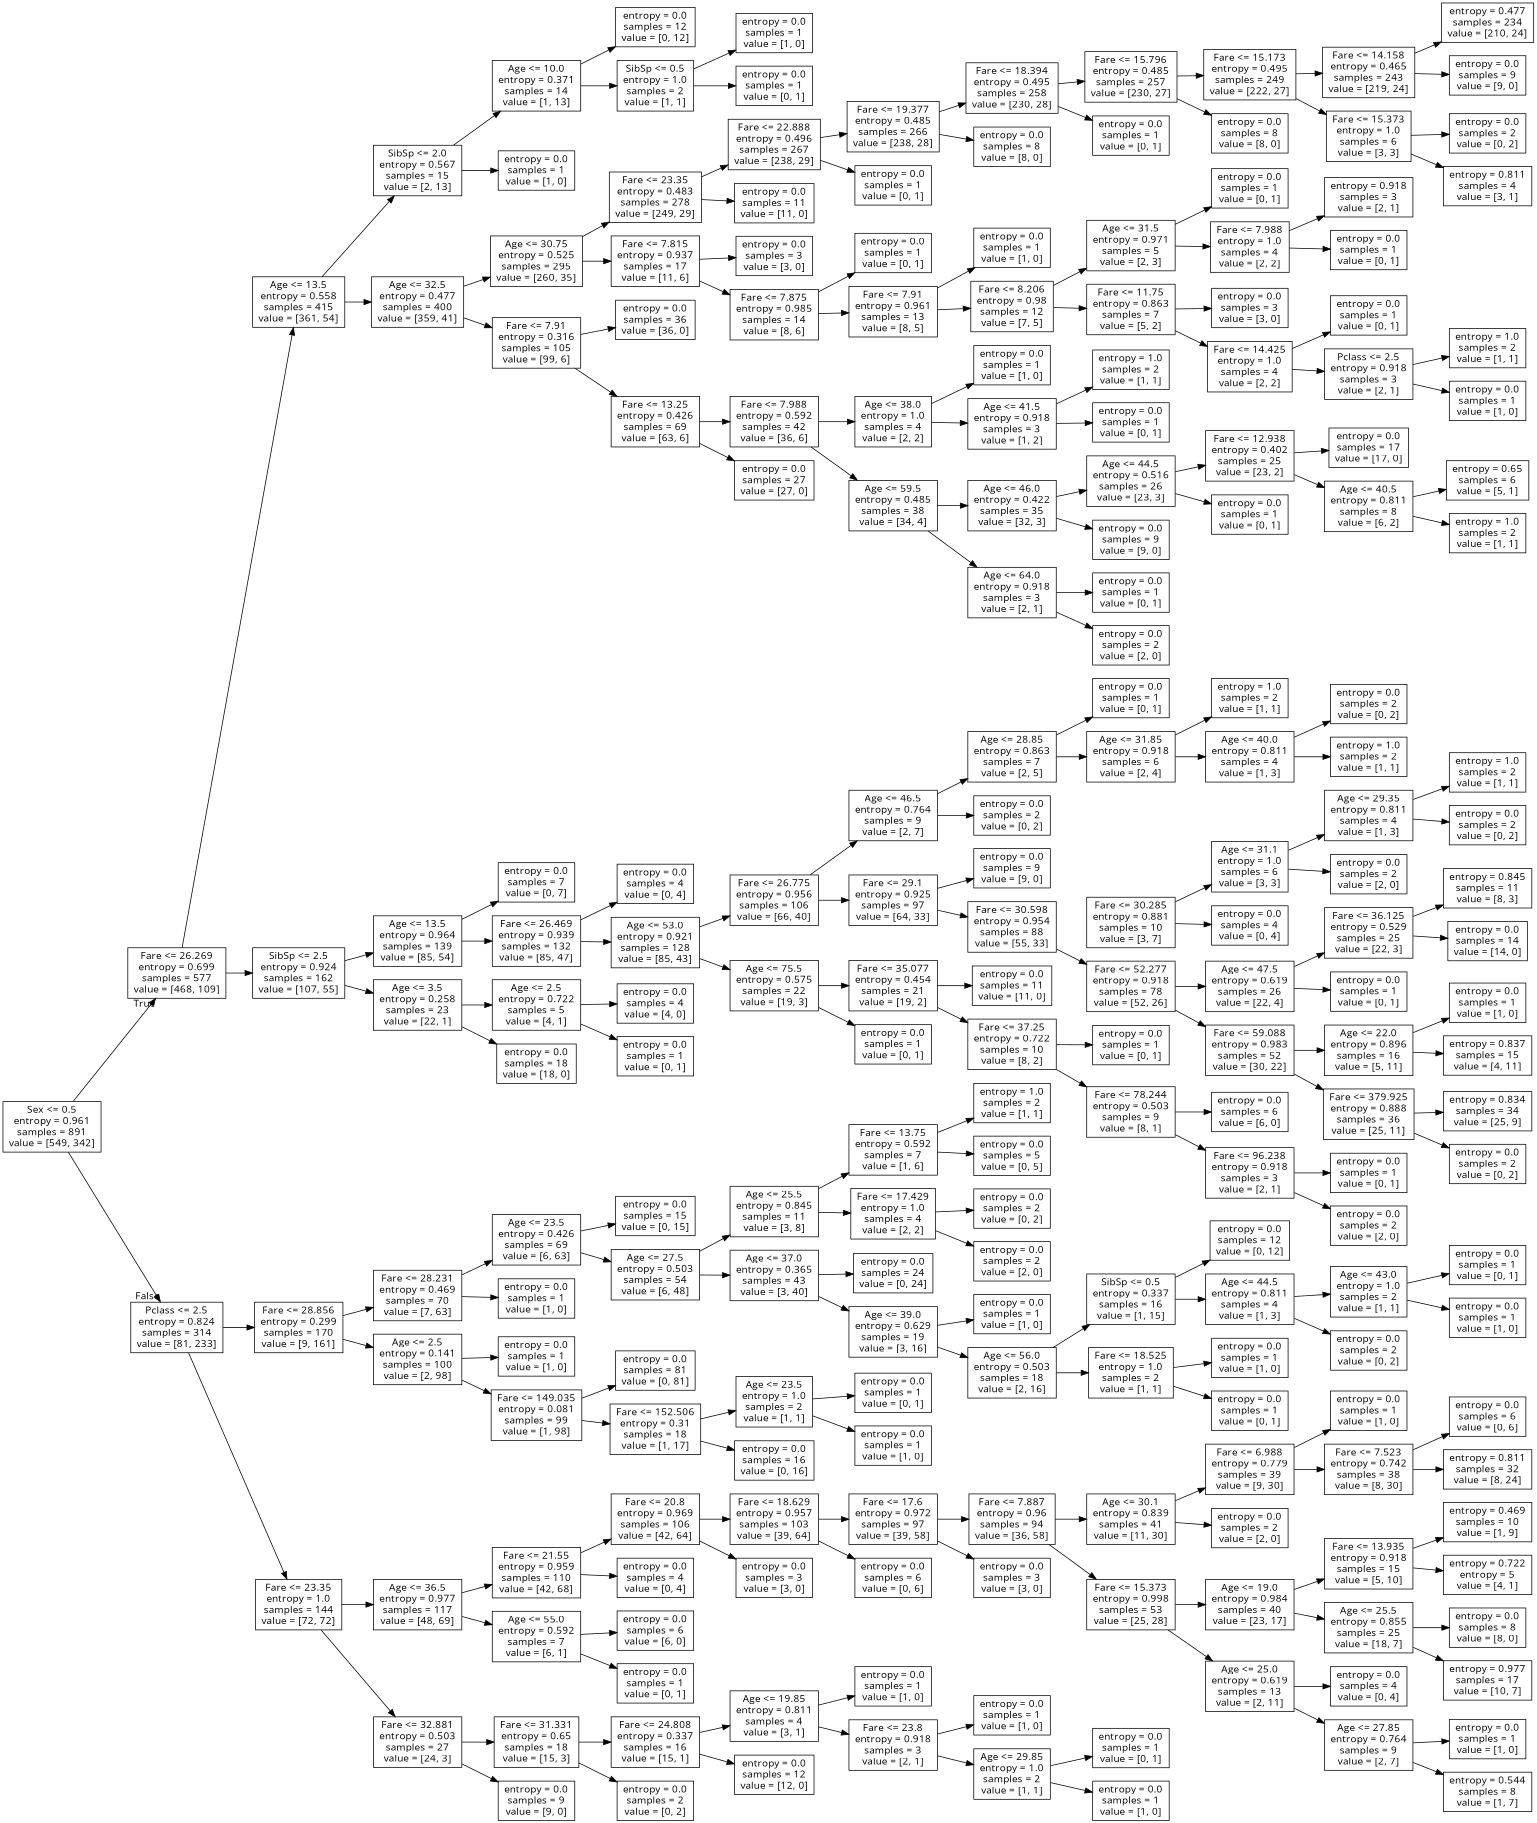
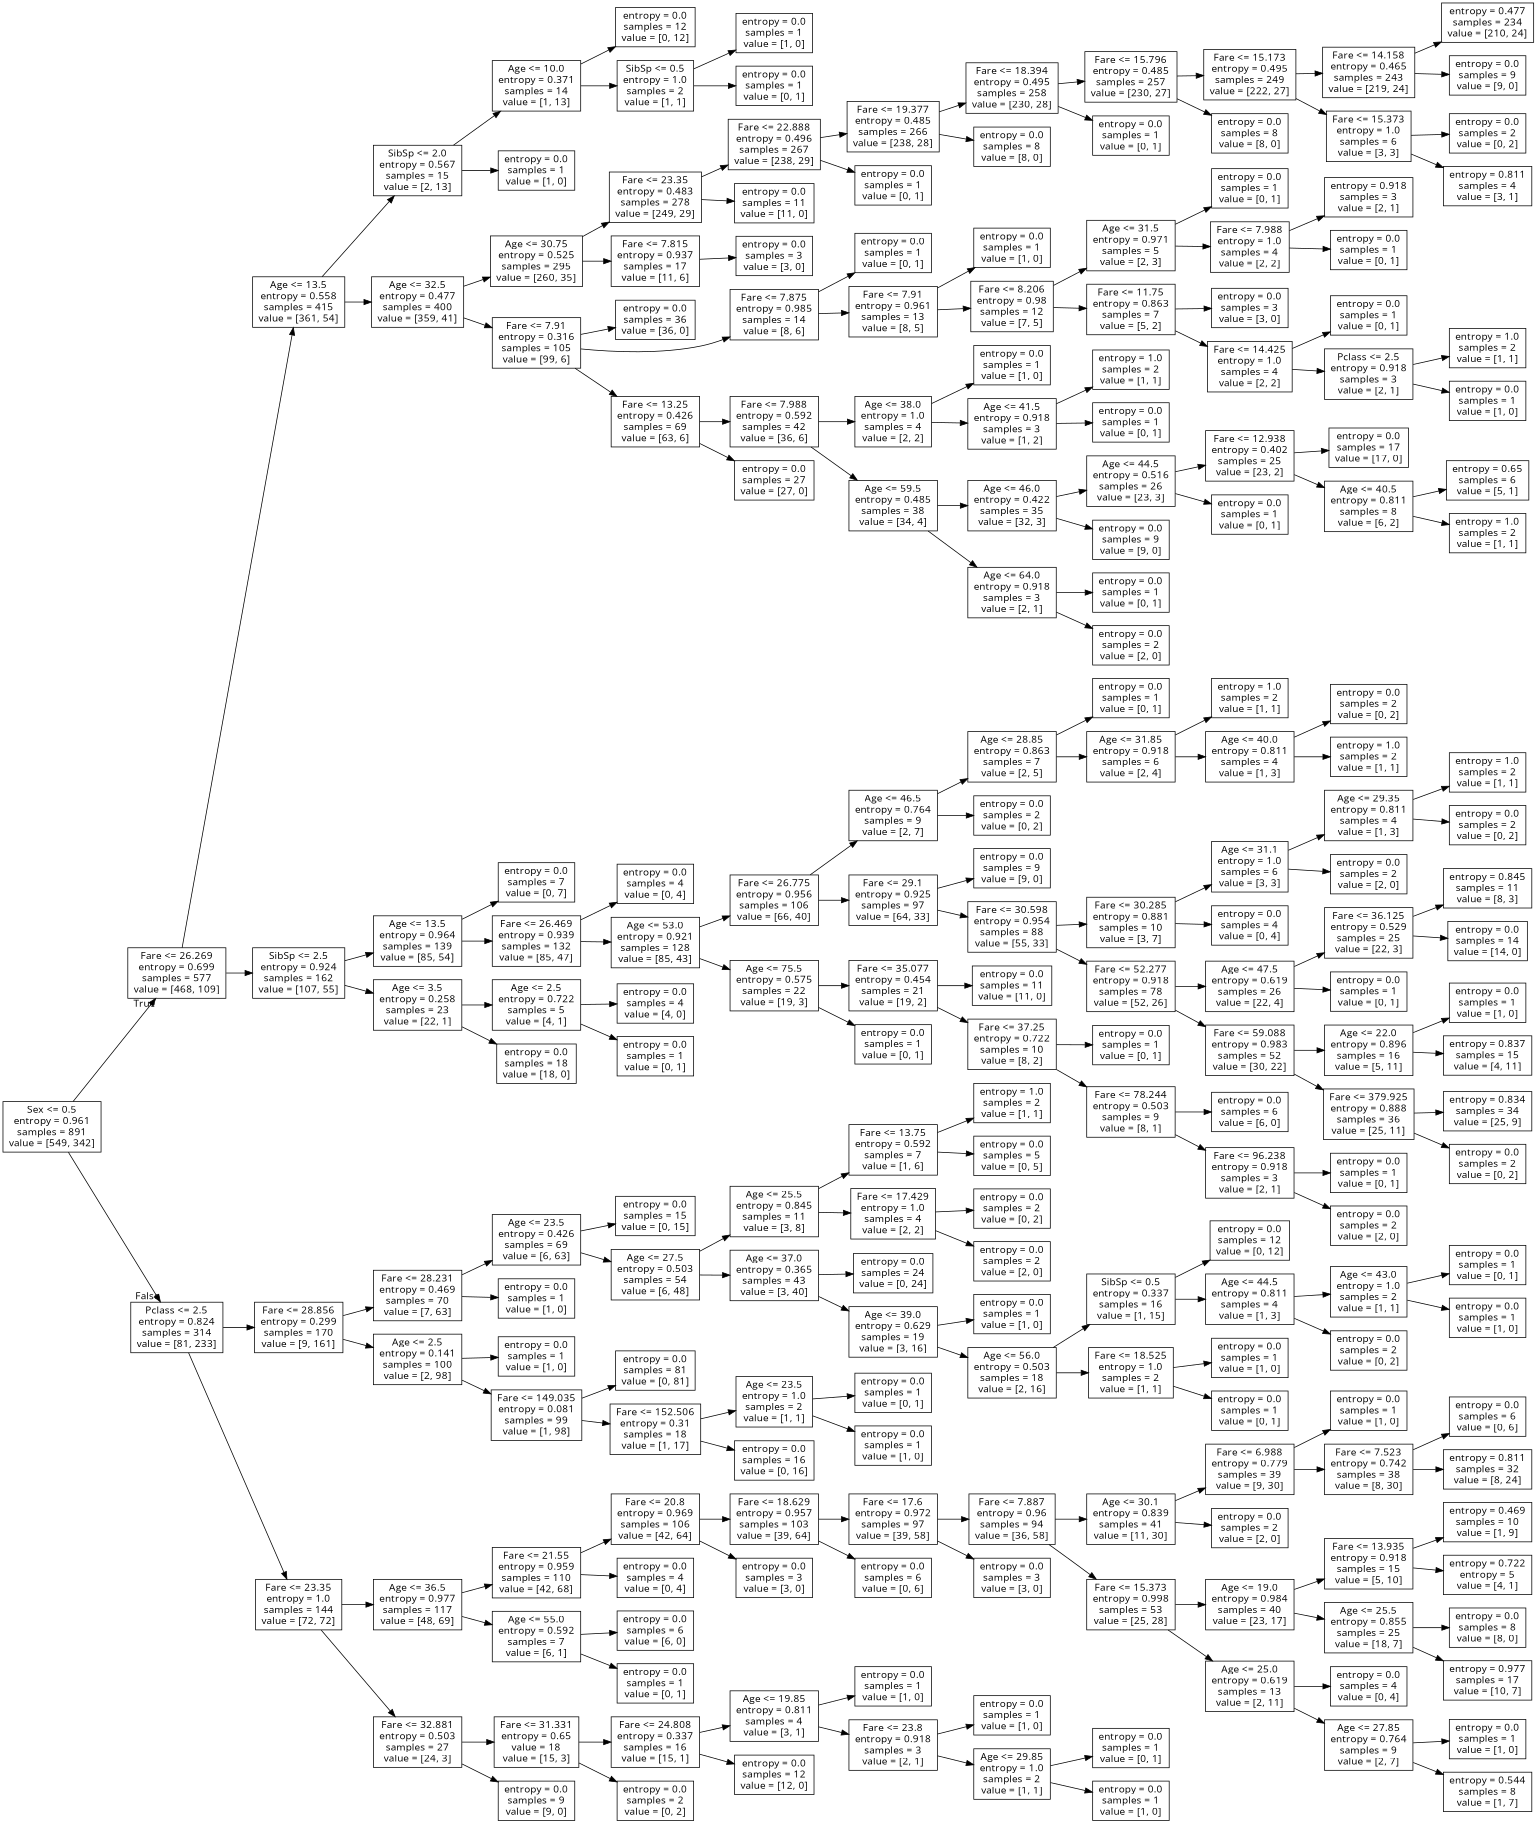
(712, 286) -> (653, 351)
none -> (1068, 925)
(536, 1742) -> (536, 1742)
